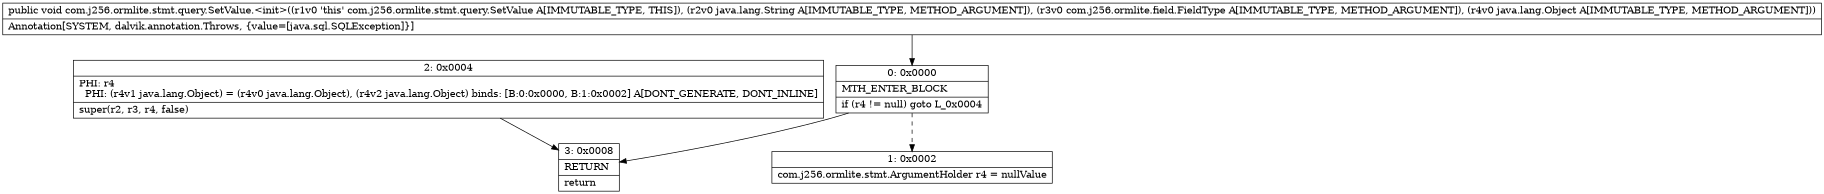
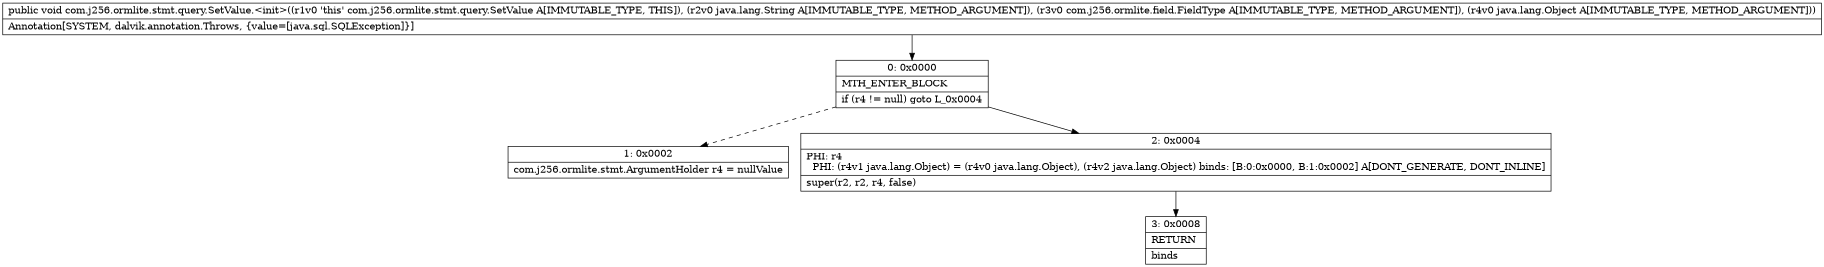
(134, 110) -> (861, 183)
(738, 140) -> (1030, 119)
(580, 183) -> (1165, 256)
